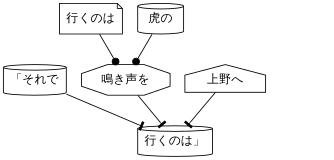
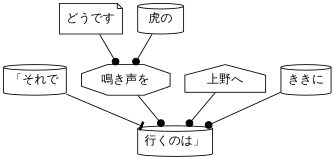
(91, 19) -> (91, 19)
none -> (306, 80)
(203, 107) -> (203, 107)
(149, 109) -> (149, 109)
